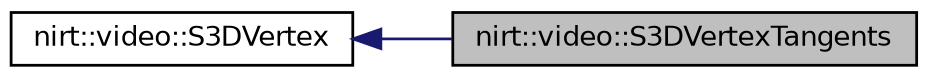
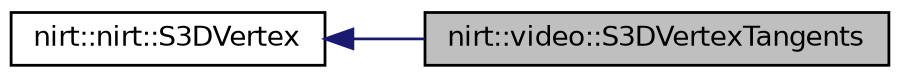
(182, 39) -> (168, 39)
